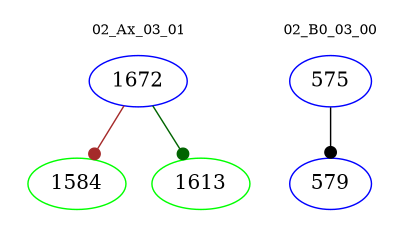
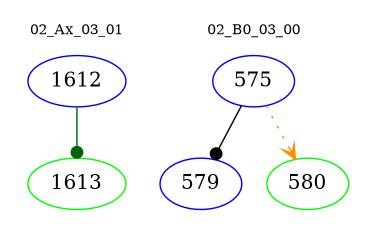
(138, 81) -> (77, 81)
(77, 184) -> none
none -> (308, 184)
